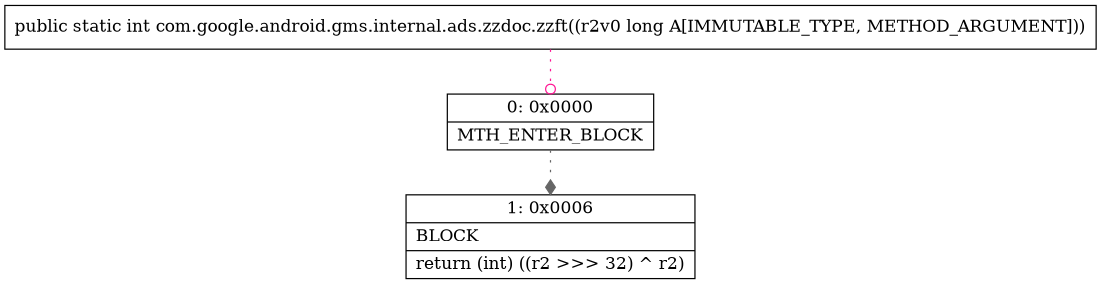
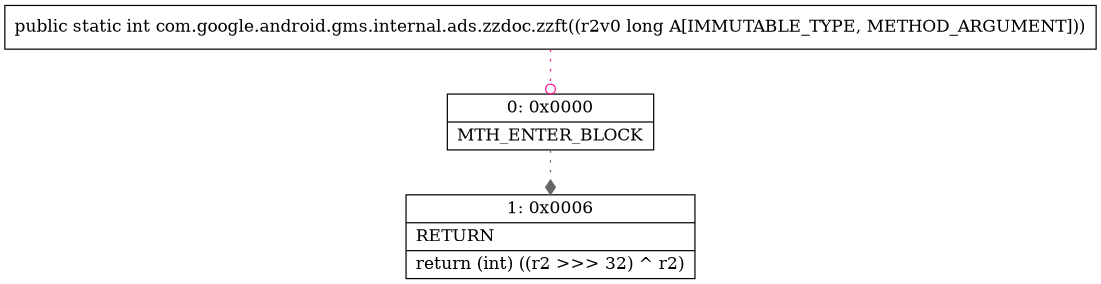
(447, 236) -> (455, 236)
